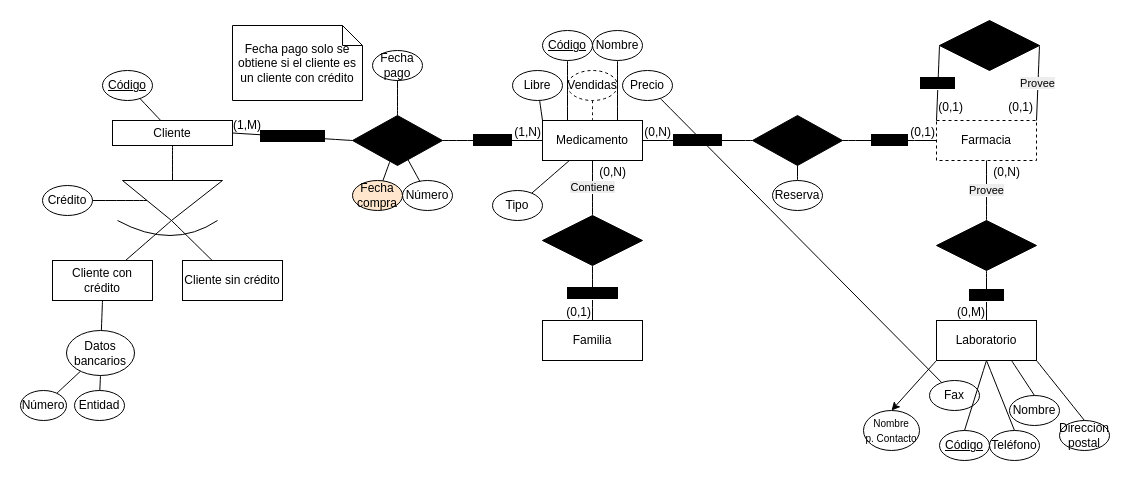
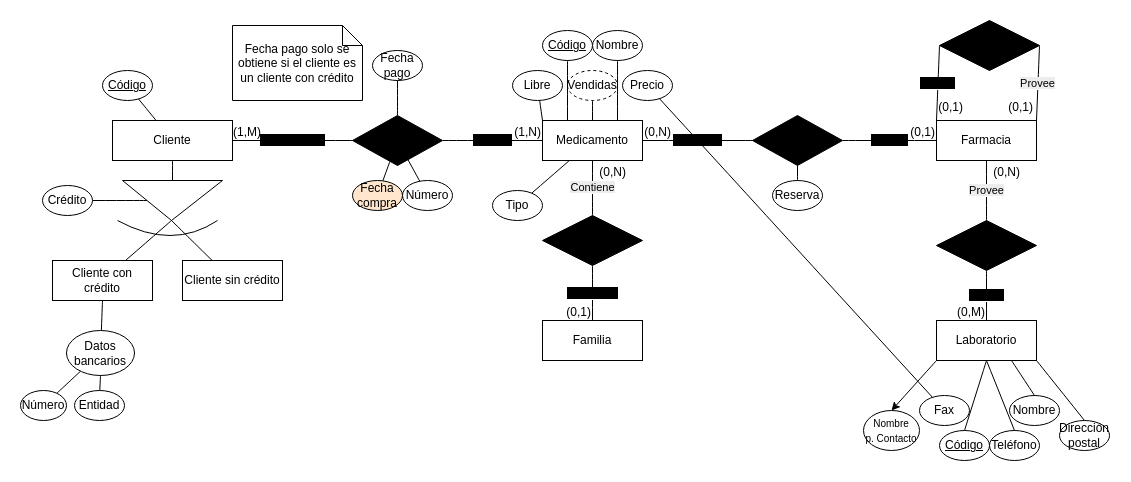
(593, 110) -> (593, 110)
(173, 133) -> (173, 141)
(987, 141) -> (987, 141)
(955, 396) -> (945, 411)
